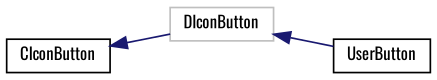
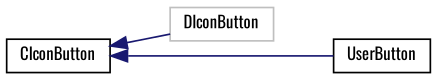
(312, 42) -> (231, 56)
